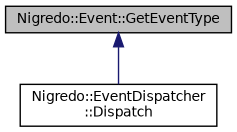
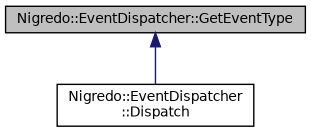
(119, 20) -> (155, 20)
